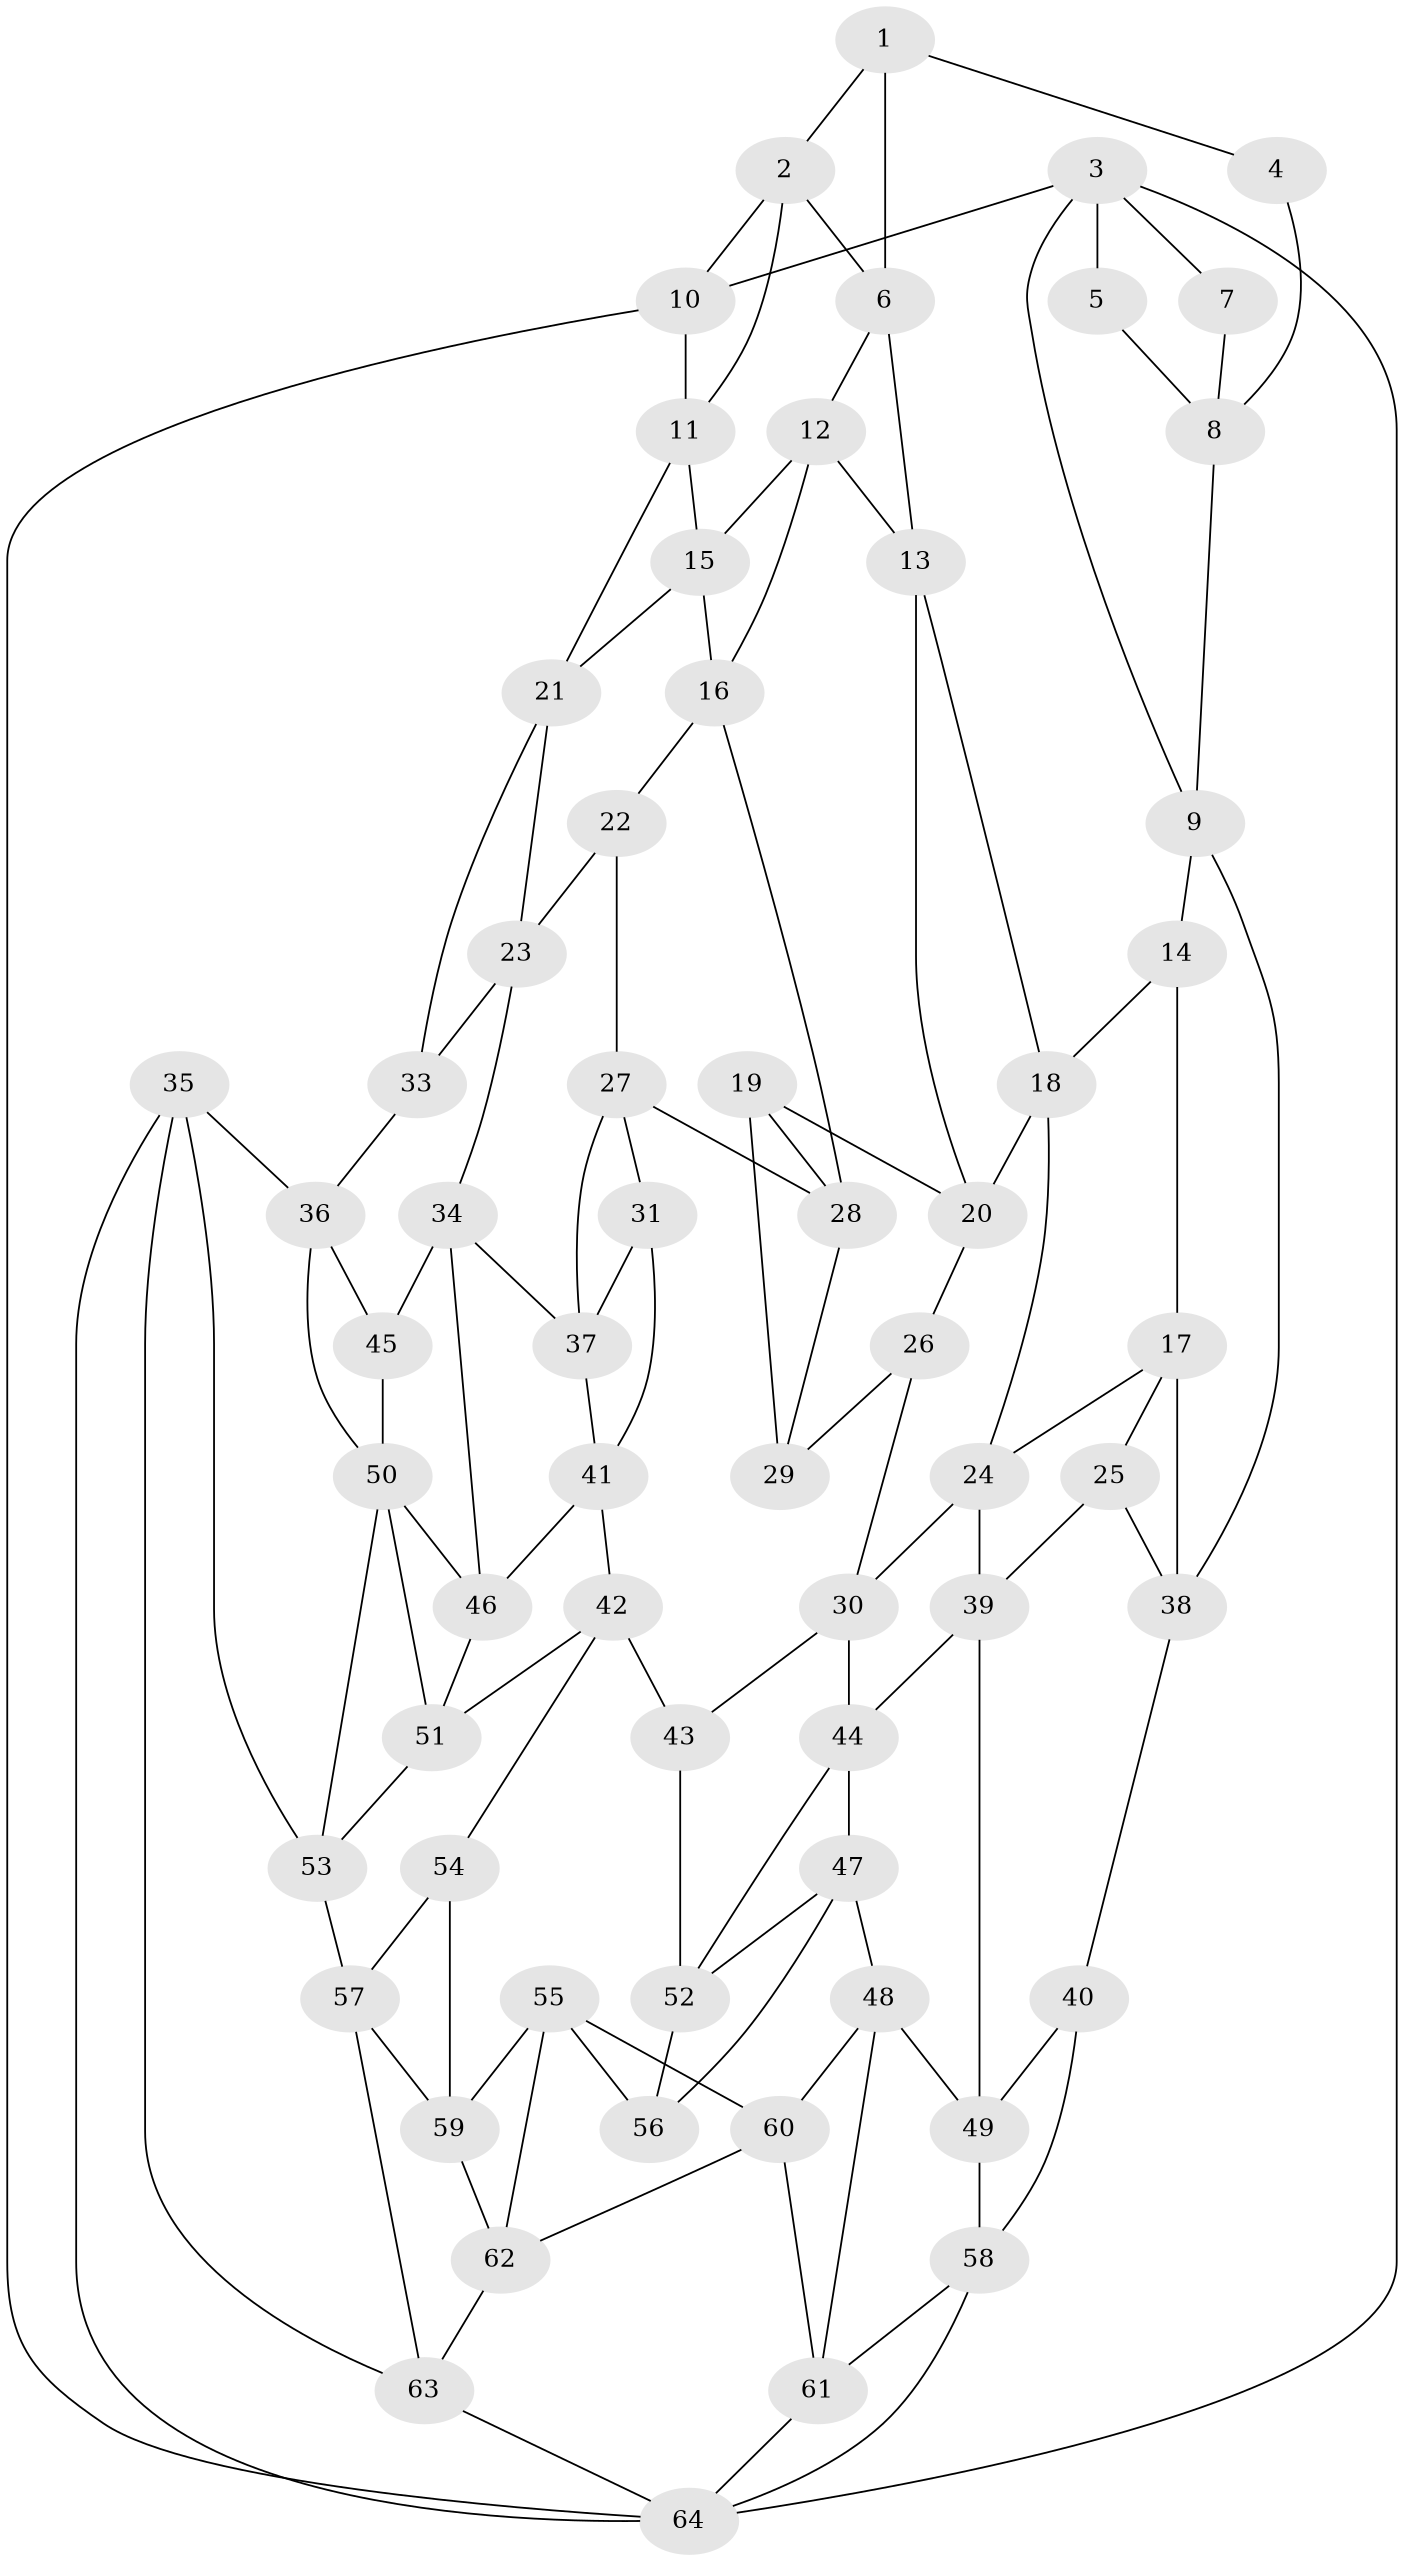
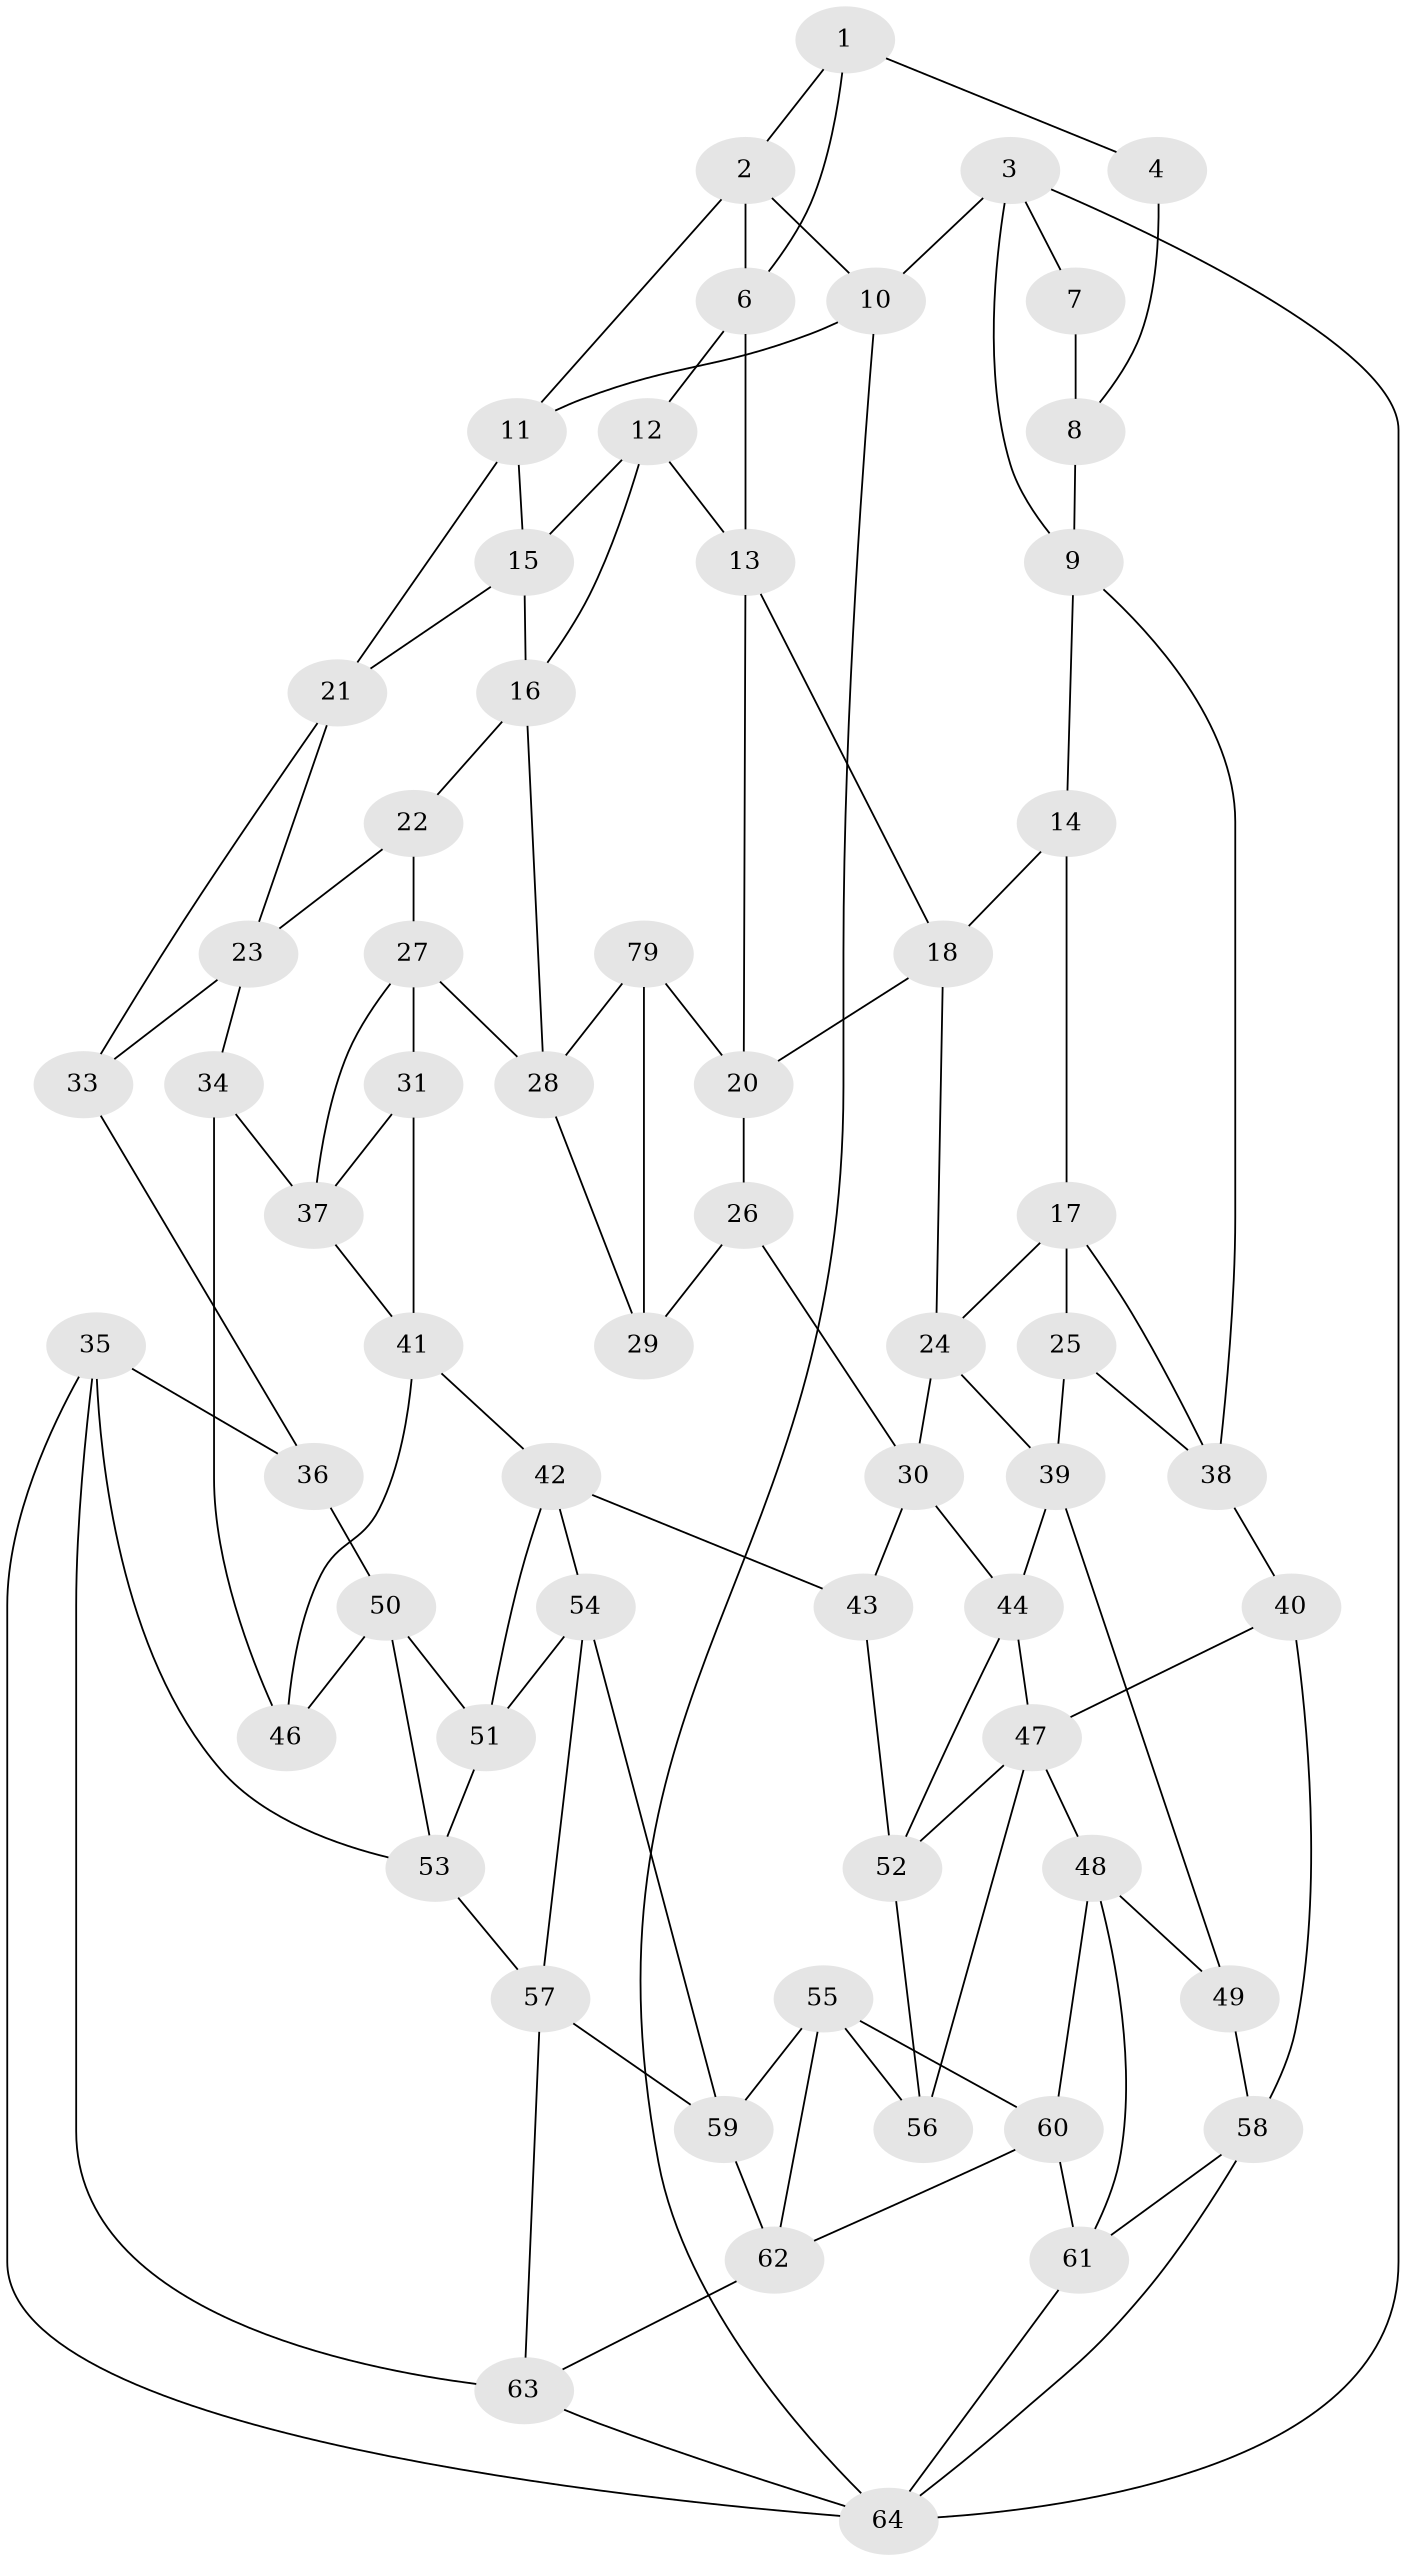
(1097, 301) -> none
(747, 1085) -> (644, 954)
(383, 1346) -> none
(457, 1673) -> (536, 1672)
(1029, 2064) -> (1162, 1672)
